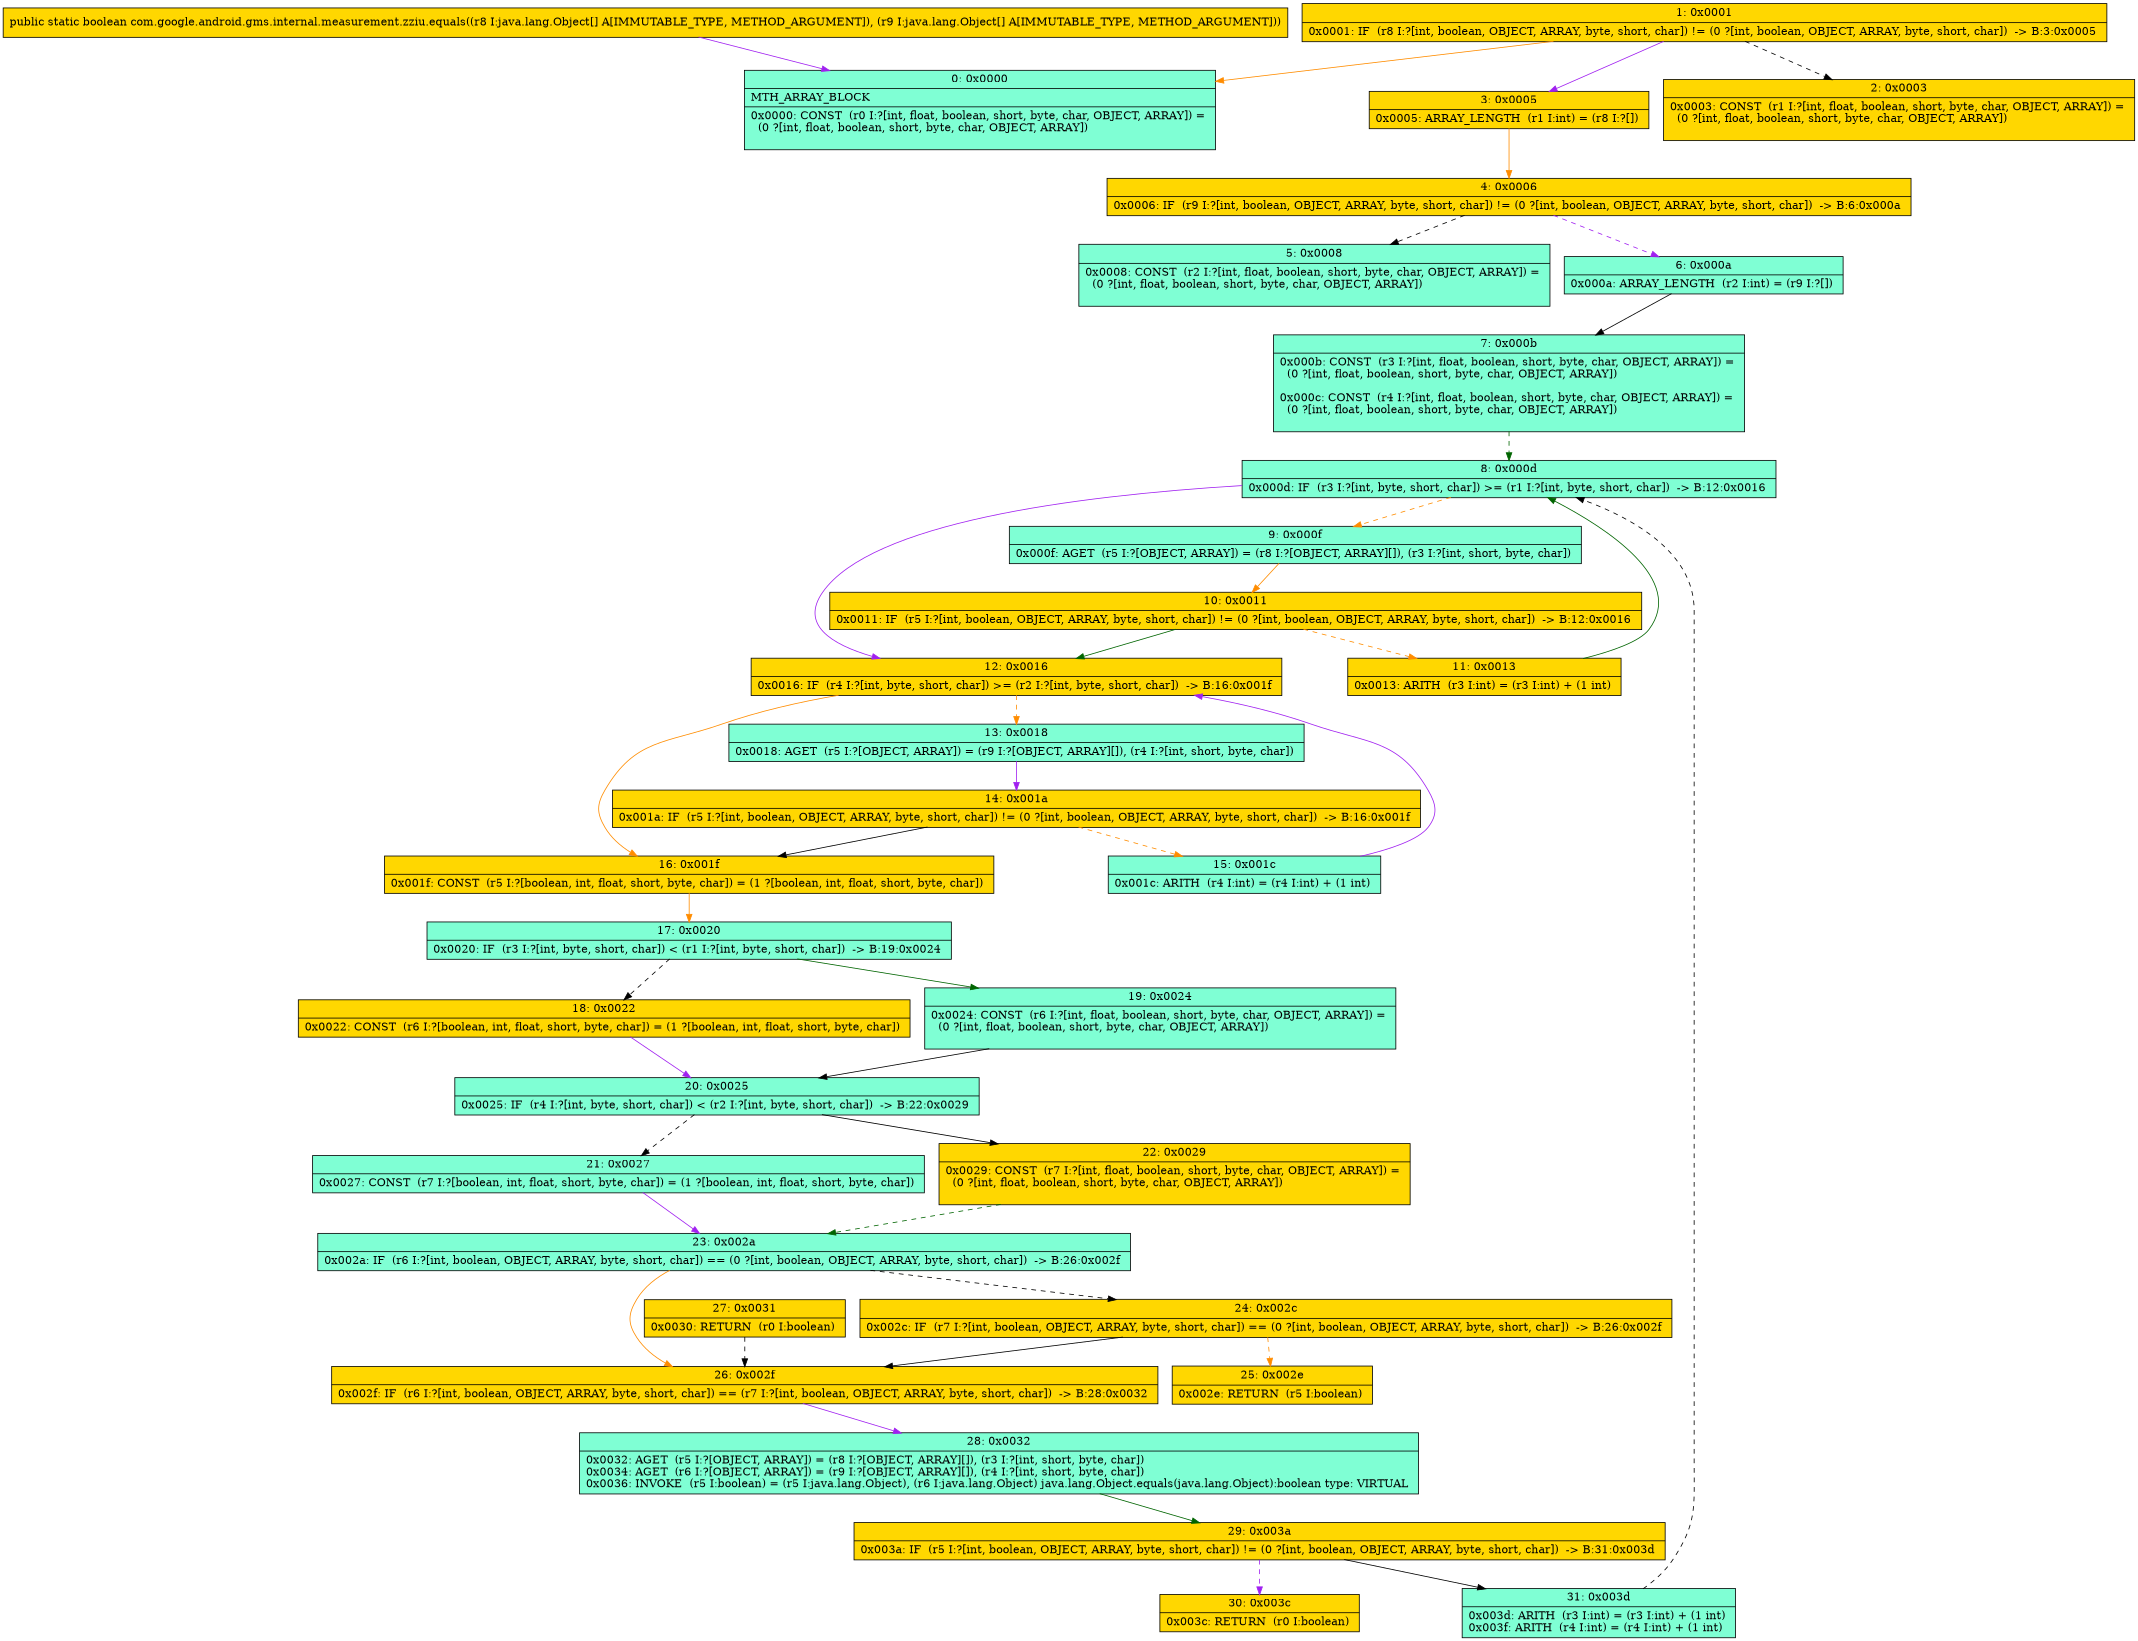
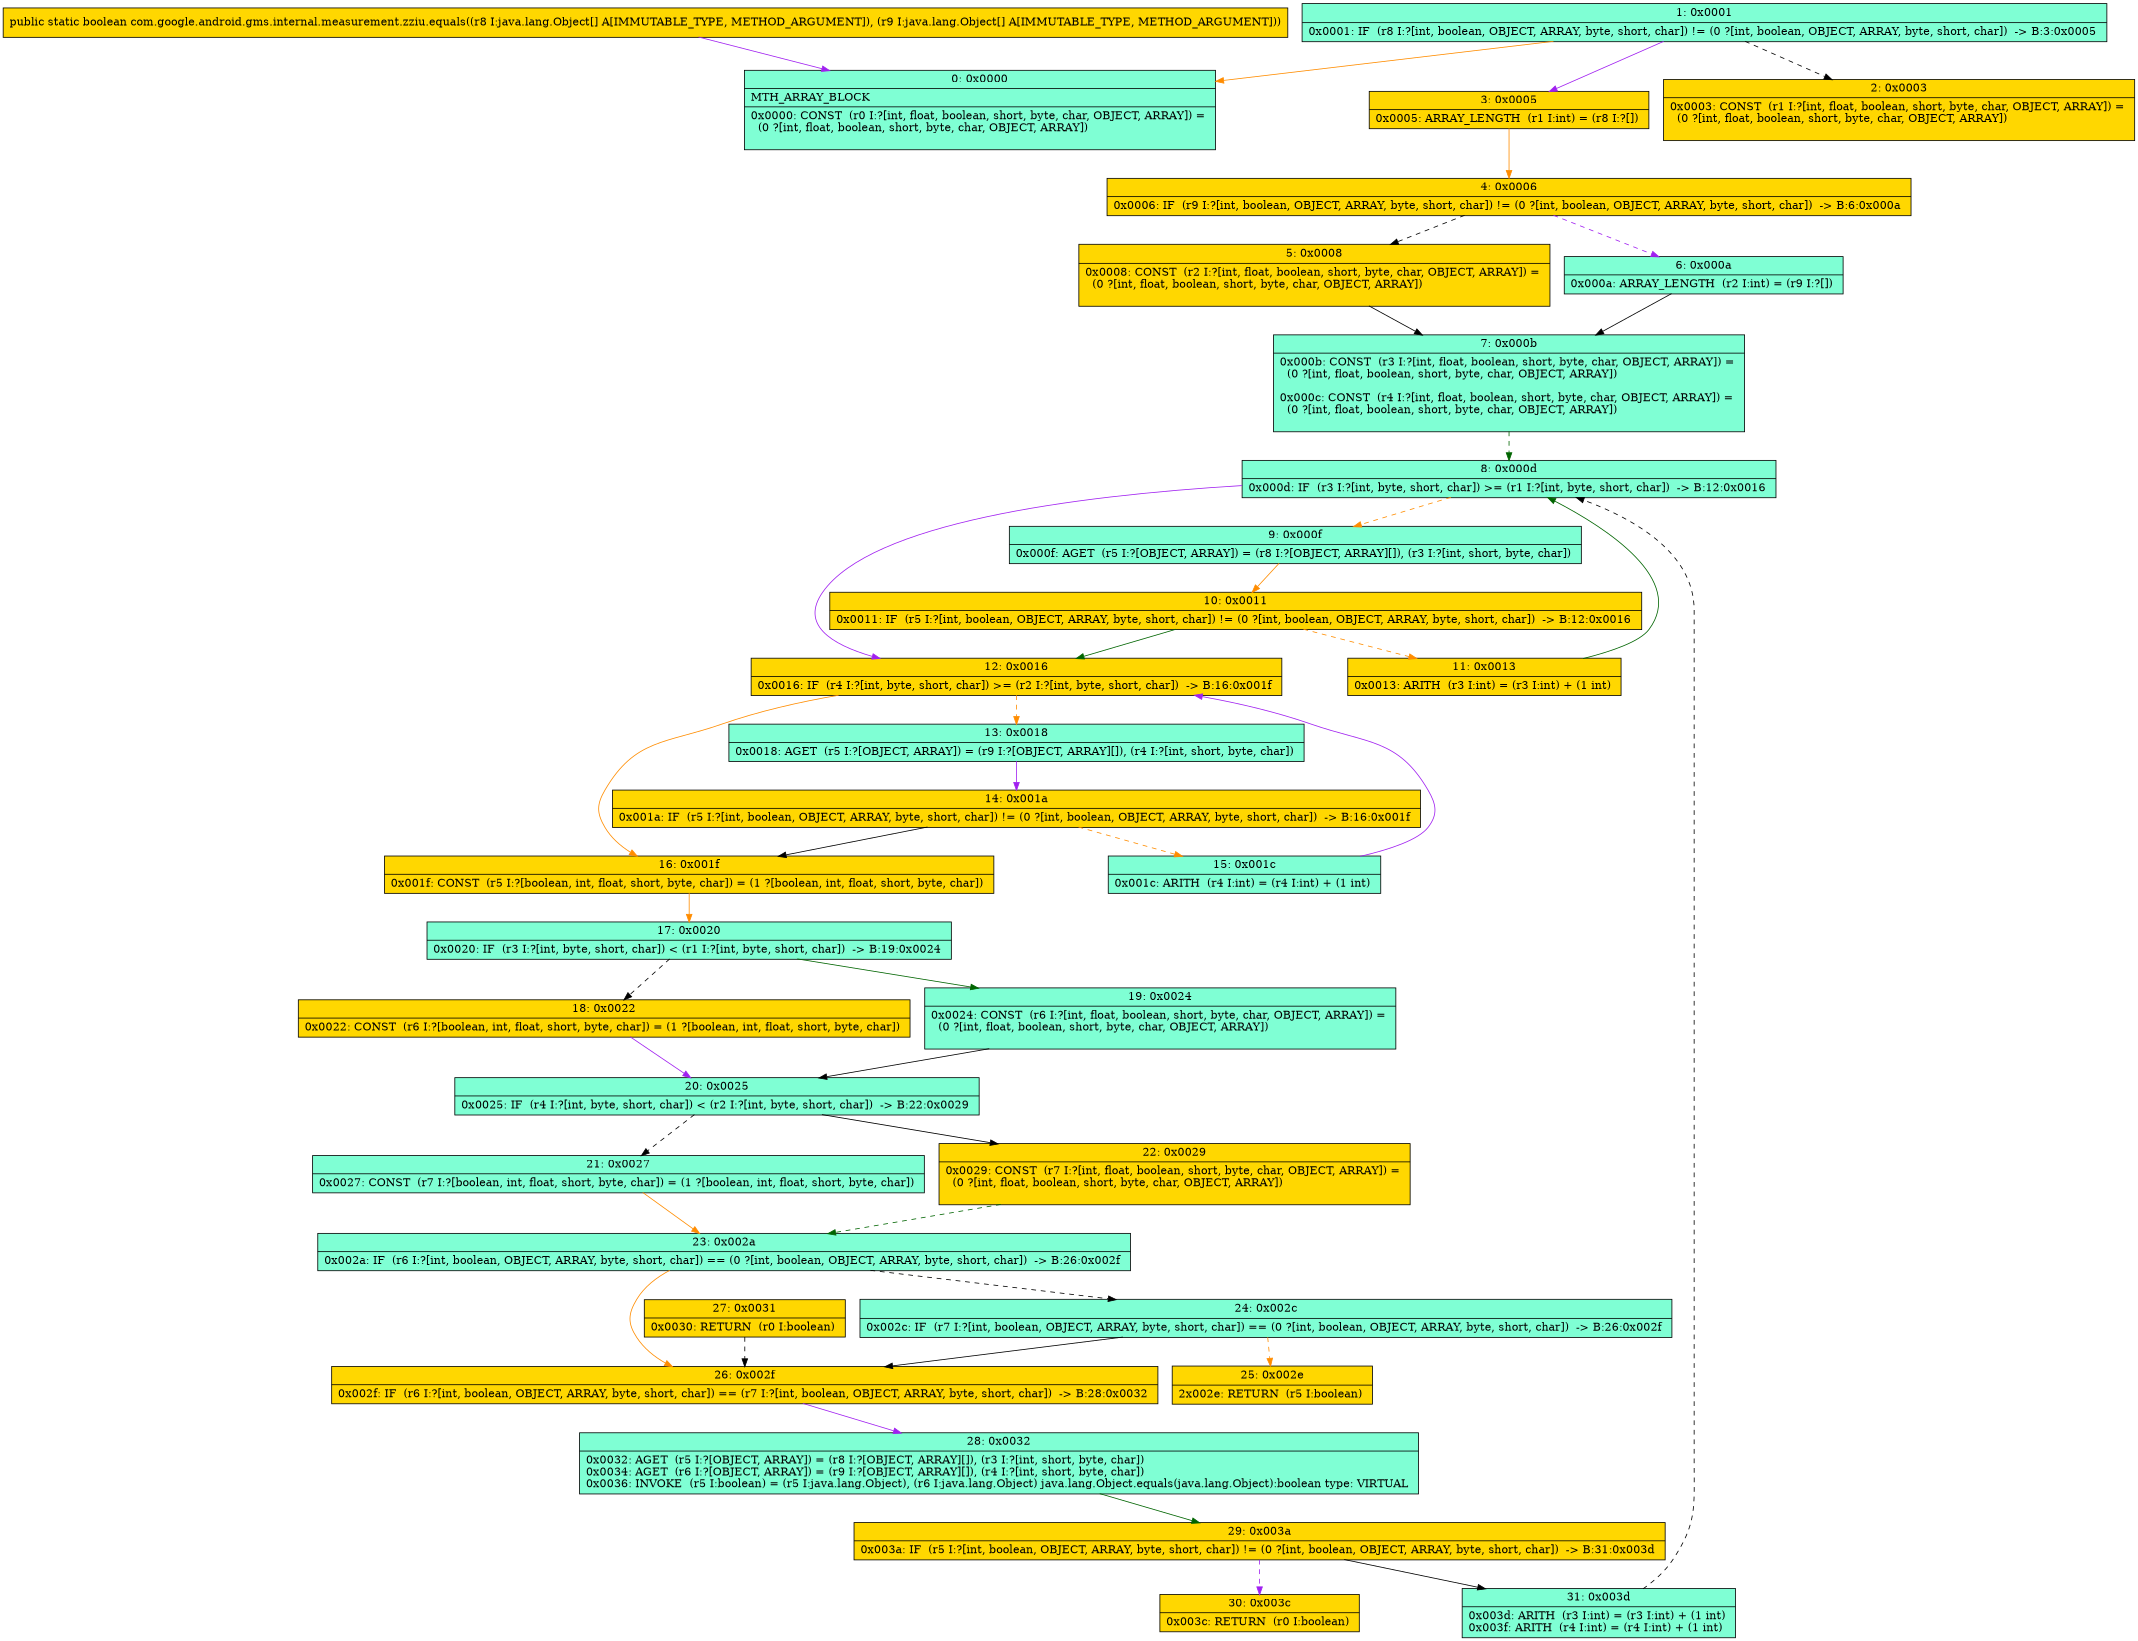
(1704, 23) -> (1704, 23)
(1314, 275) -> (1314, 275)
none -> (1392, 319)
(668, 1211) -> (668, 1211)
(1266, 1318) -> (1266, 1318)
(1272, 1394) -> (1272, 1394)
